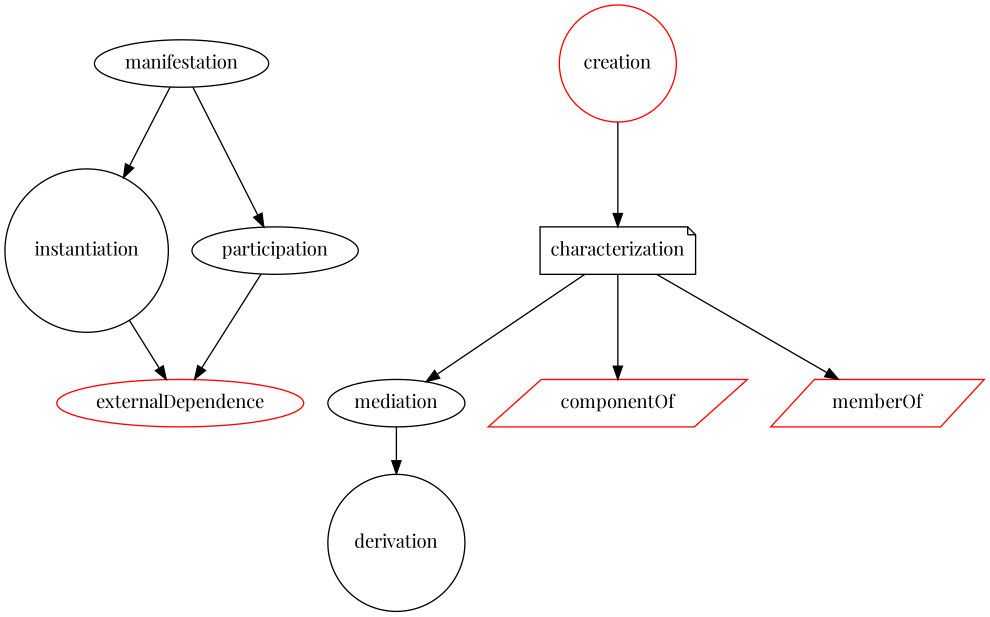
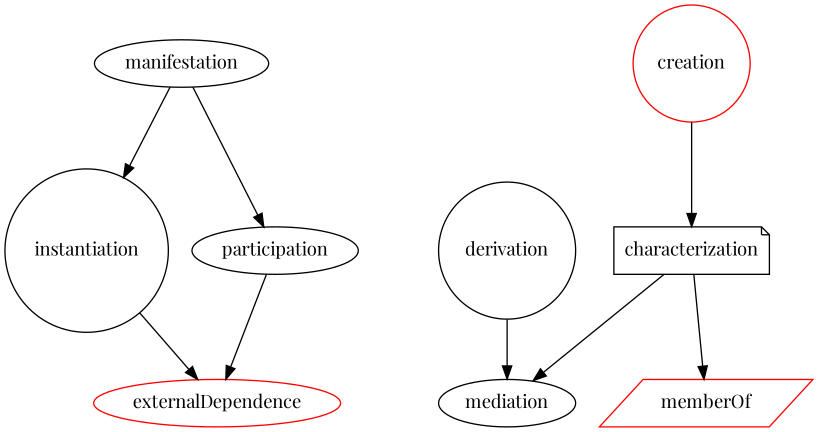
(618, 403) -> none
(396, 444) -> (507, 343)
